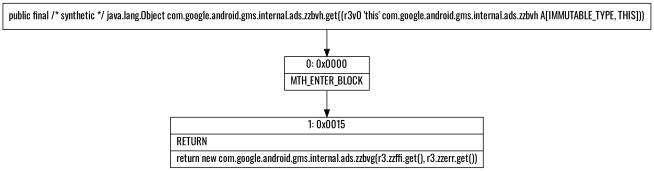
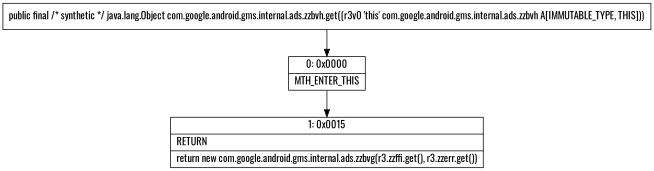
(327, 81) -> (327, 81)
